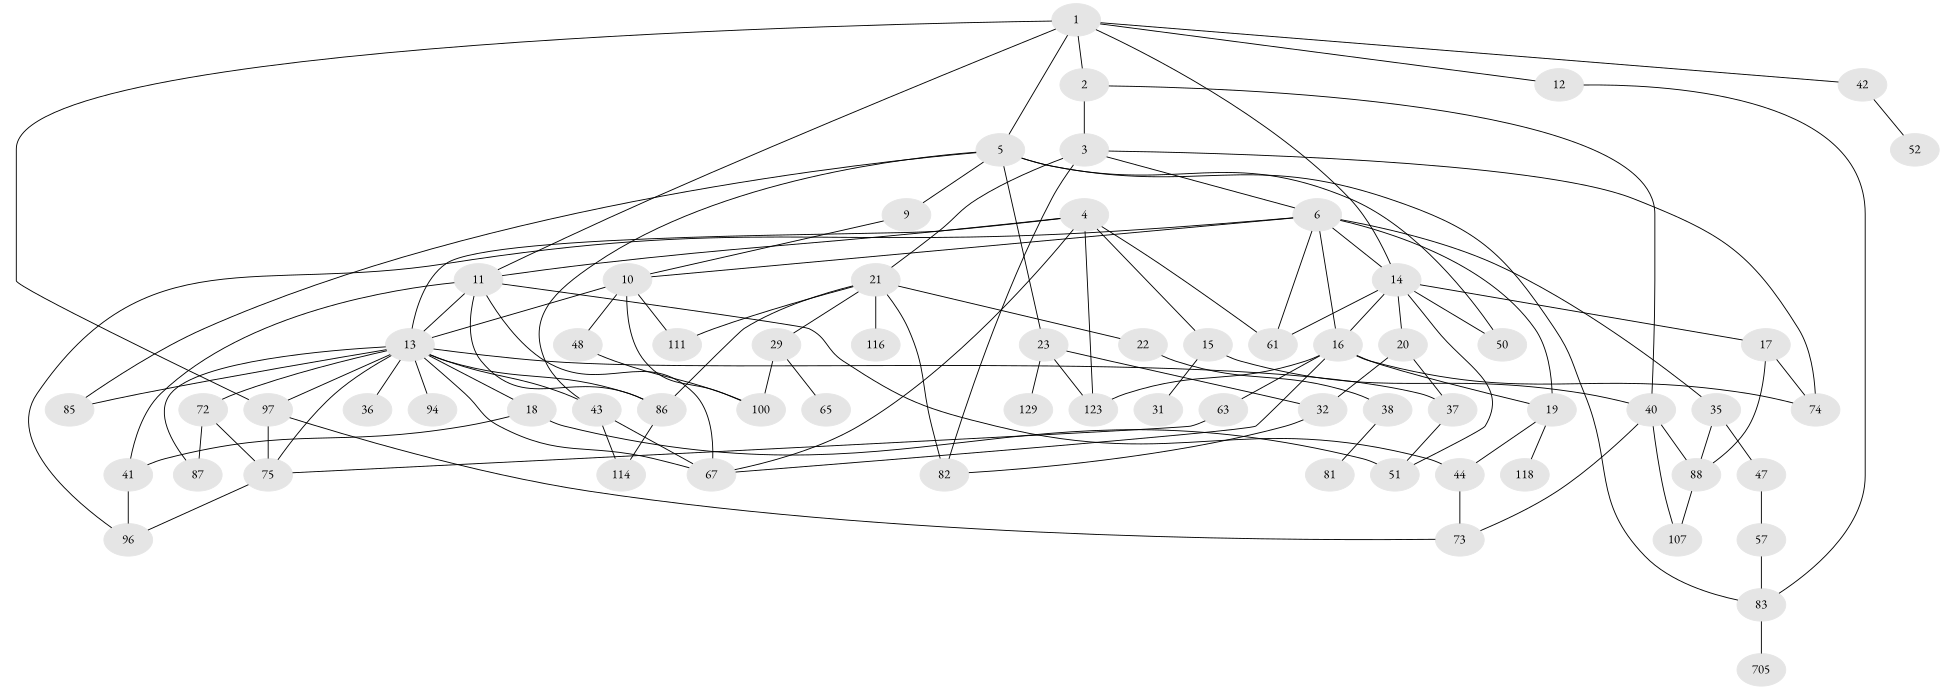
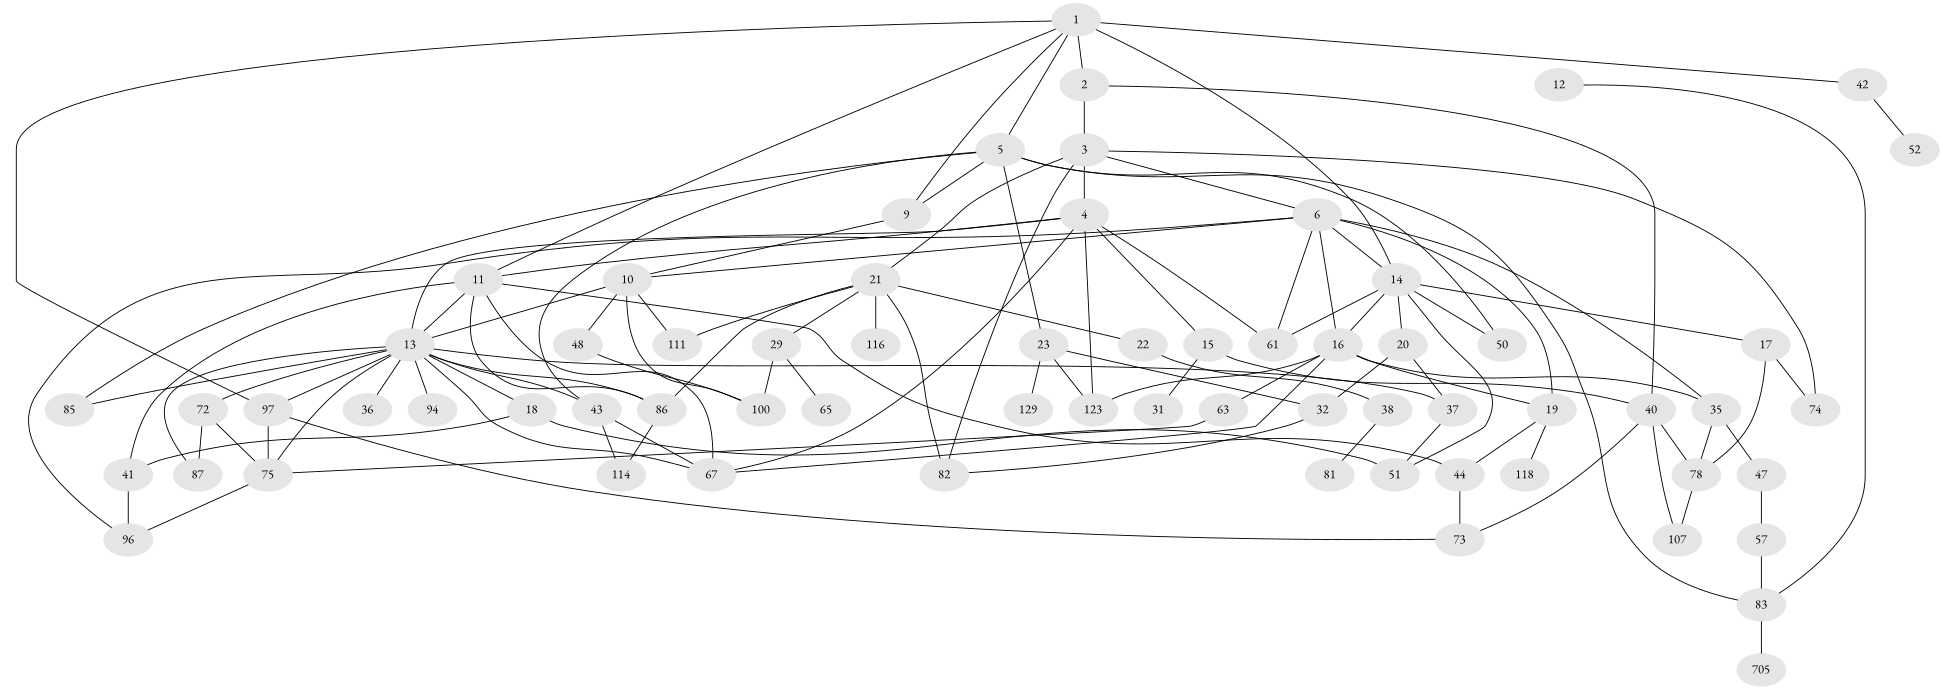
(1318, 52) -> (985, 113)
none -> (1084, 182)
(1574, 384) -> (1527, 377)
(1696, 475) -> (1696, 475)
